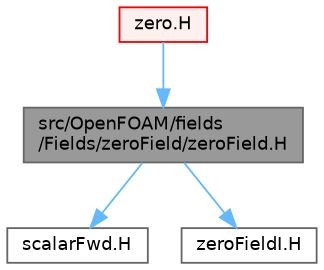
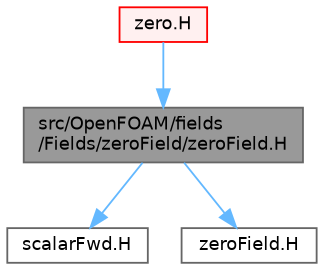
(249, 245) -> (249, 245)
